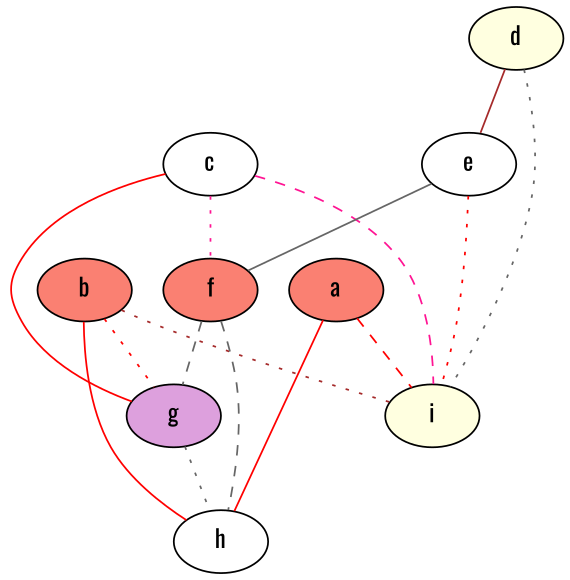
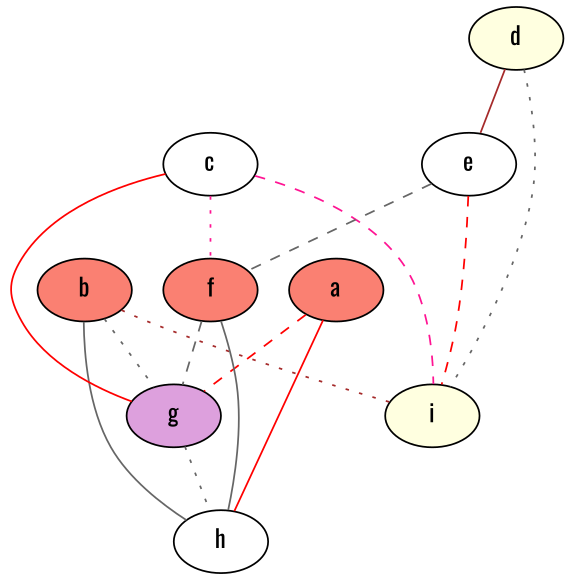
(340, 227) -> (340, 227)
(461, 291) -> (461, 291)
(129, 353) -> (129, 353)
(384, 353) -> (260, 349)
(239, 415) -> (239, 415)
(106, 437) -> (106, 437)
